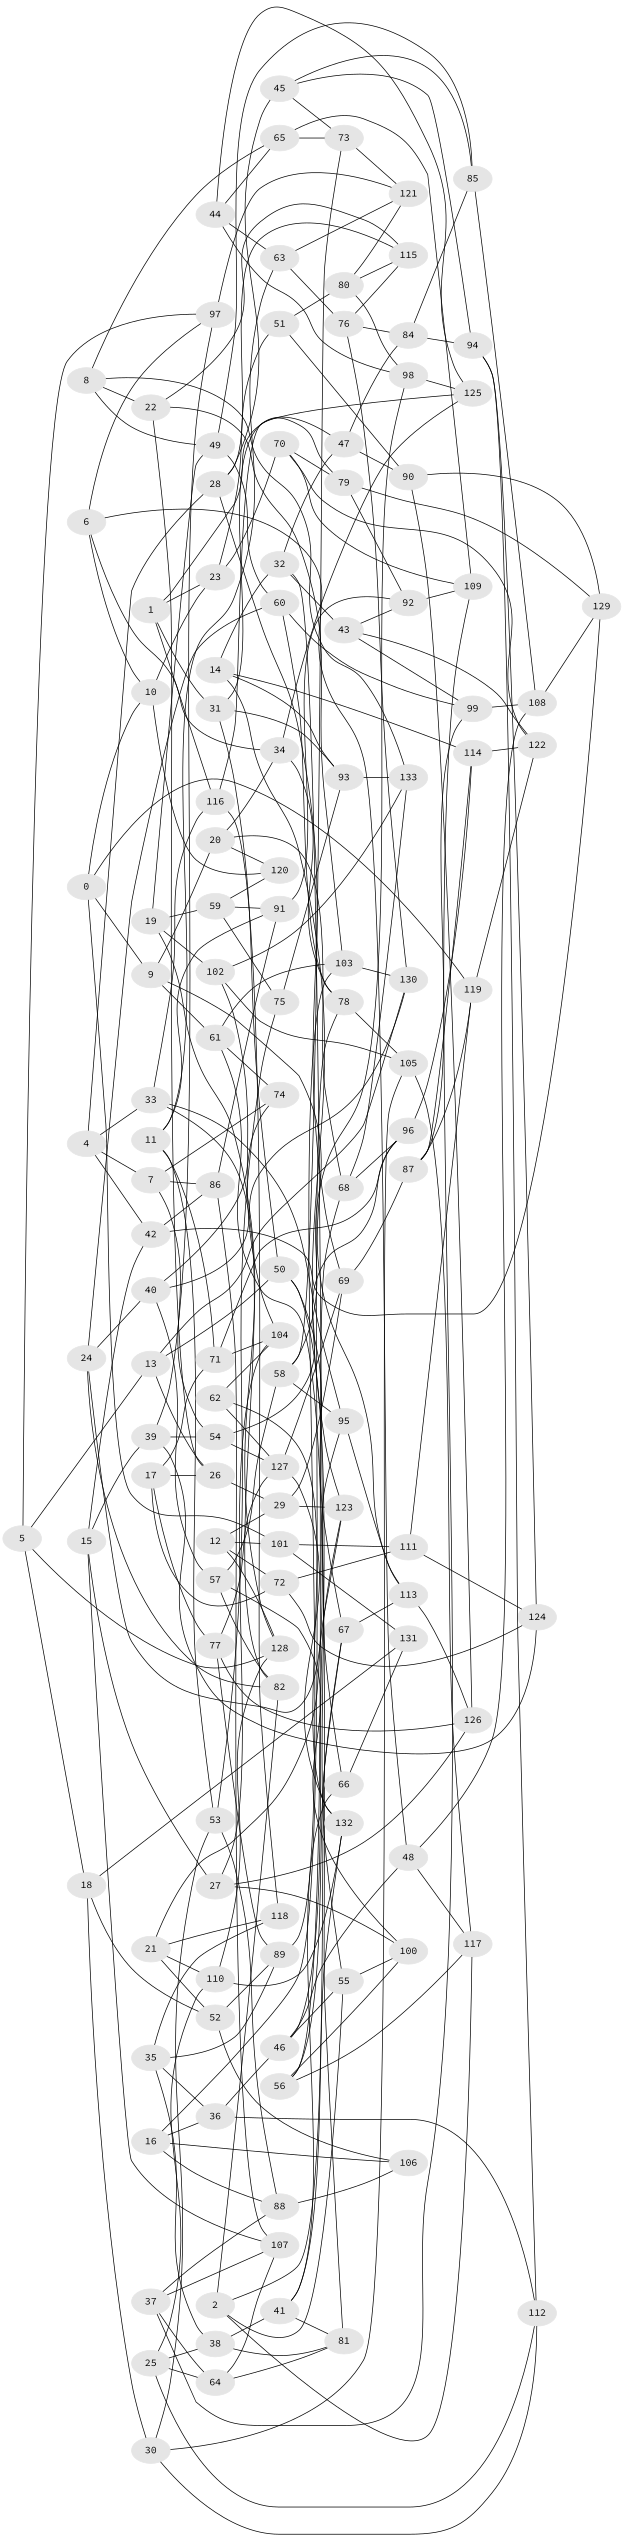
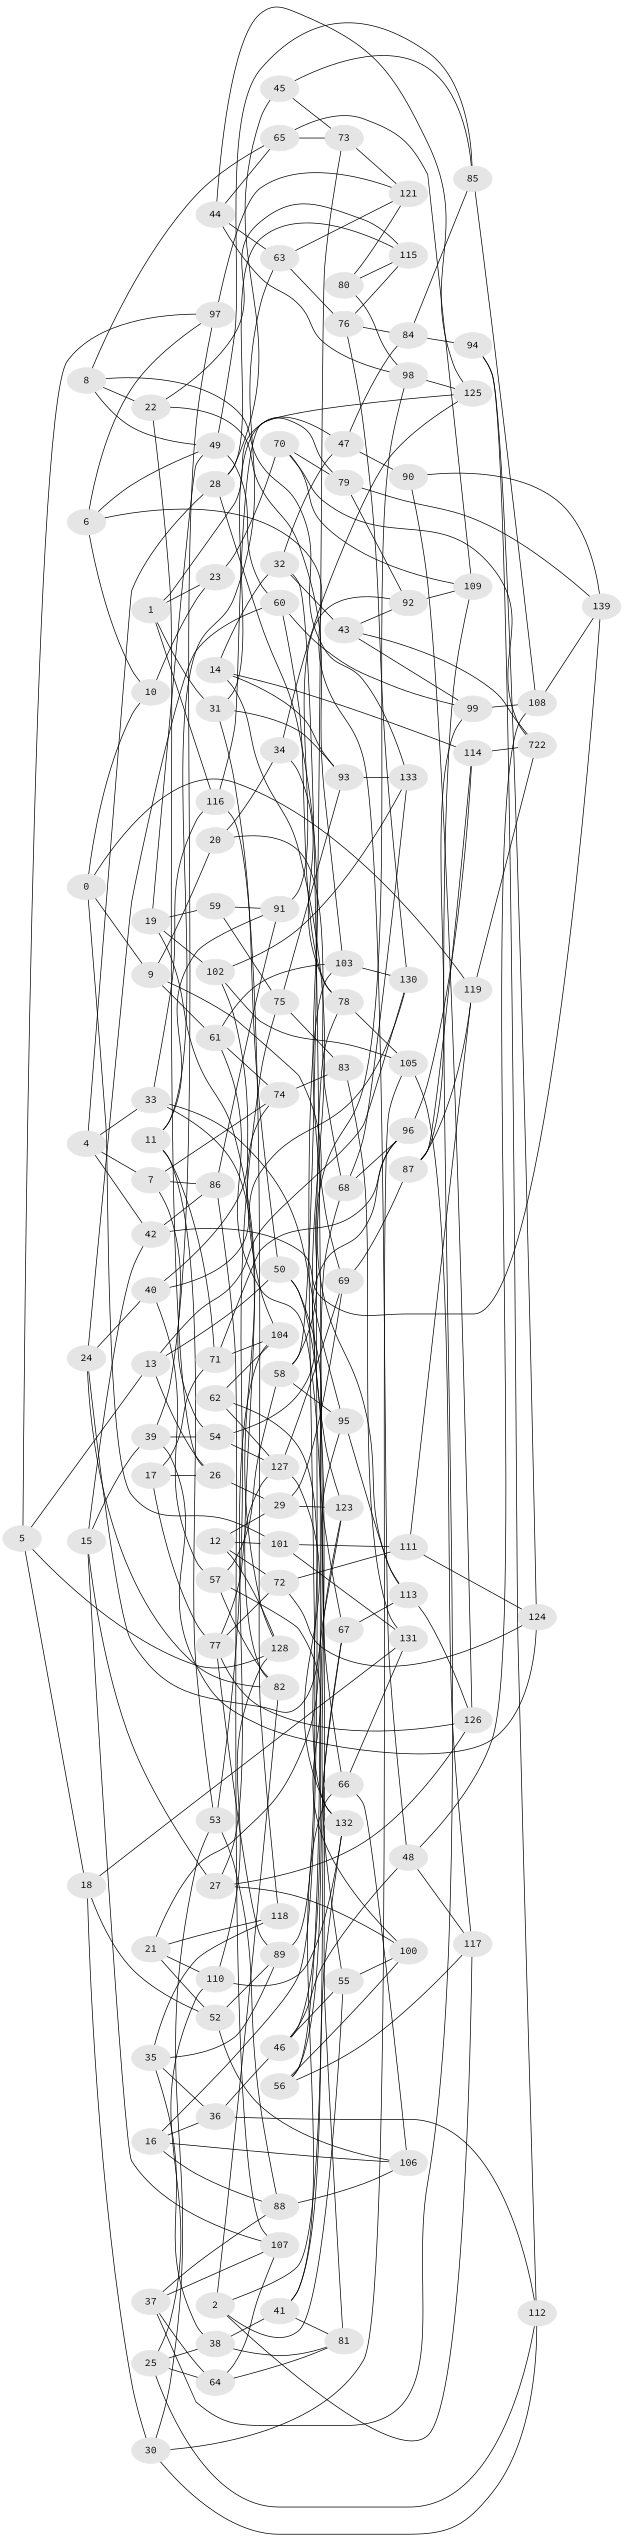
(441, 146) -> none
(280, 324) -> none
(602, 607) -> (602, 607)
(155, 656) -> (145, 477)
(537, 745) -> (537, 745)
(280, 870) -> none
none -> (344, 1068)
(188, 1592) -> (253, 1609)
none -> (389, 1989)
